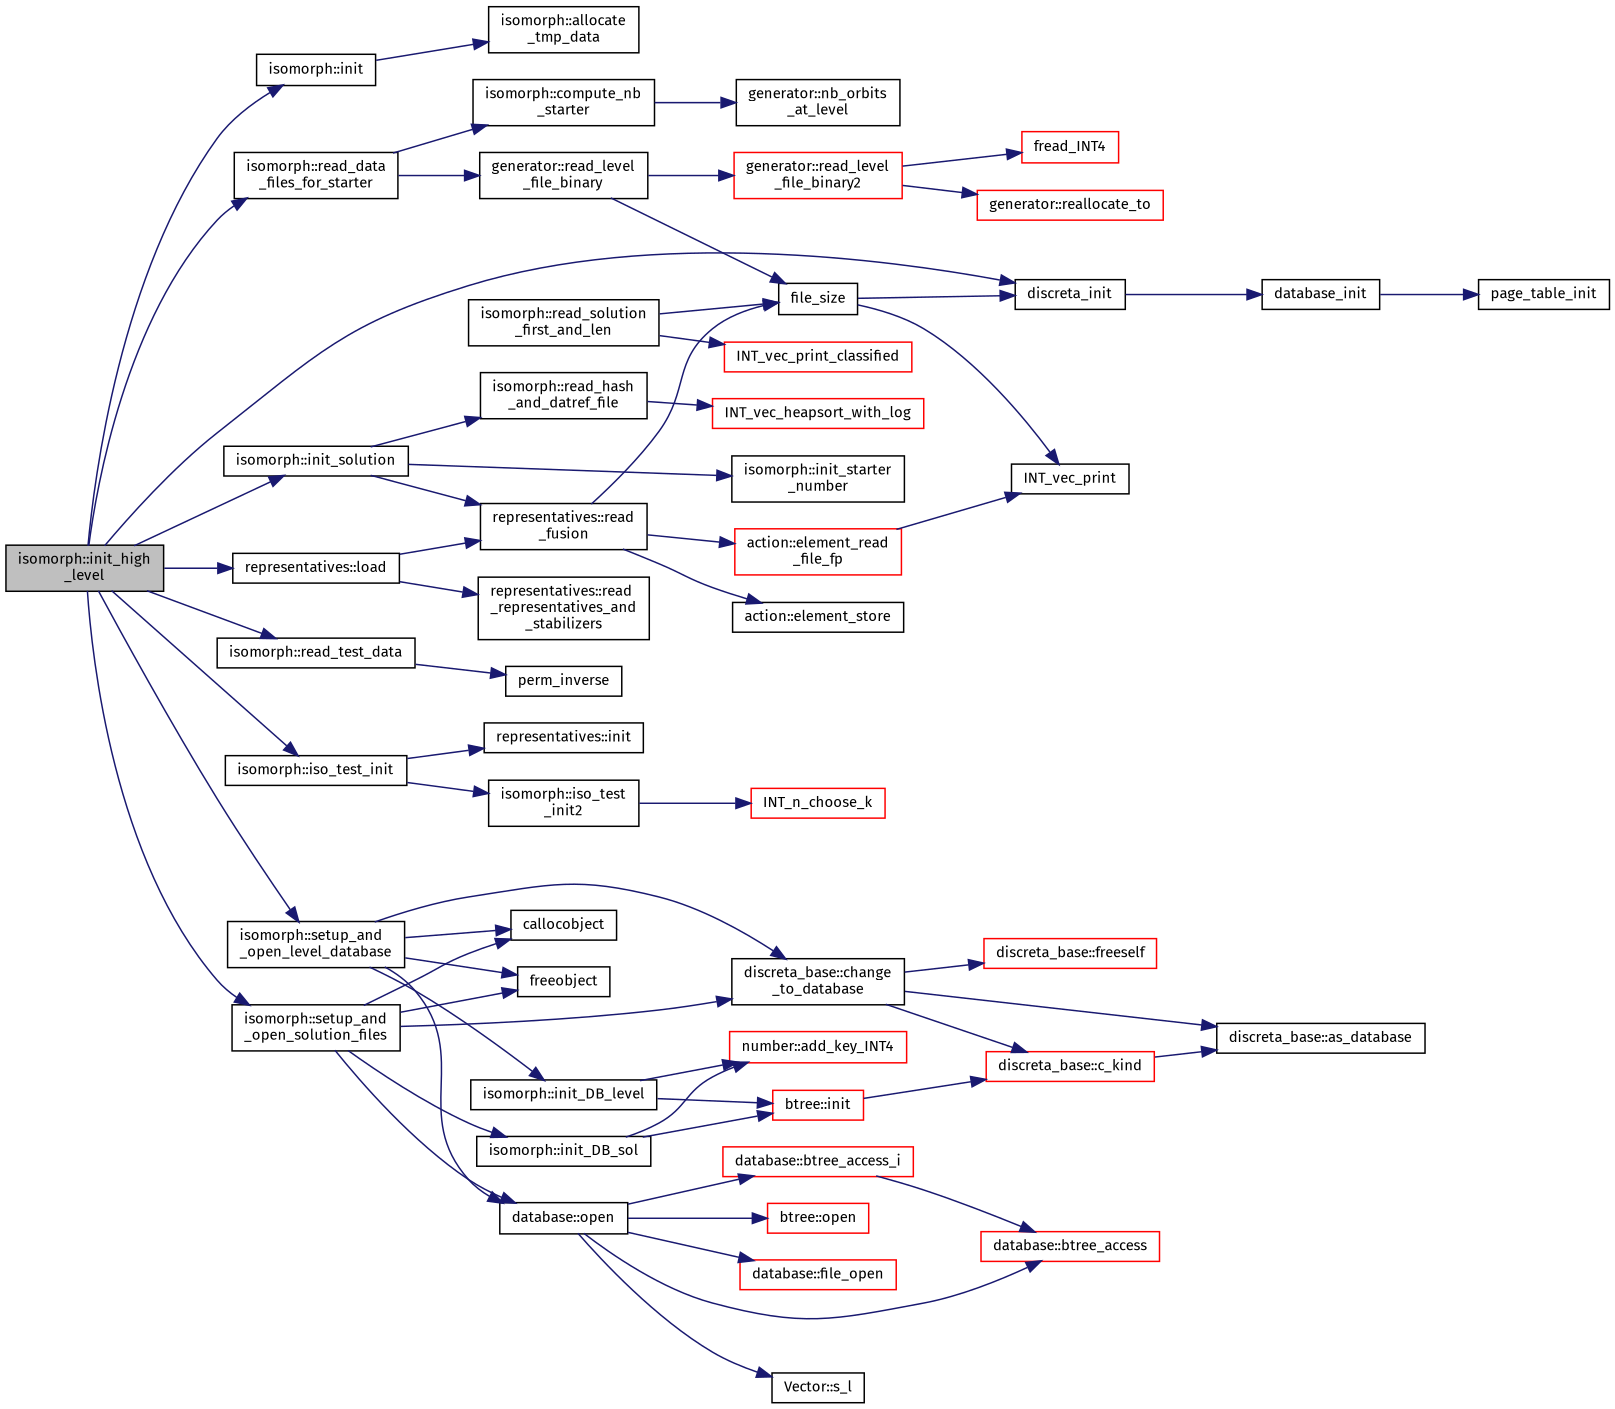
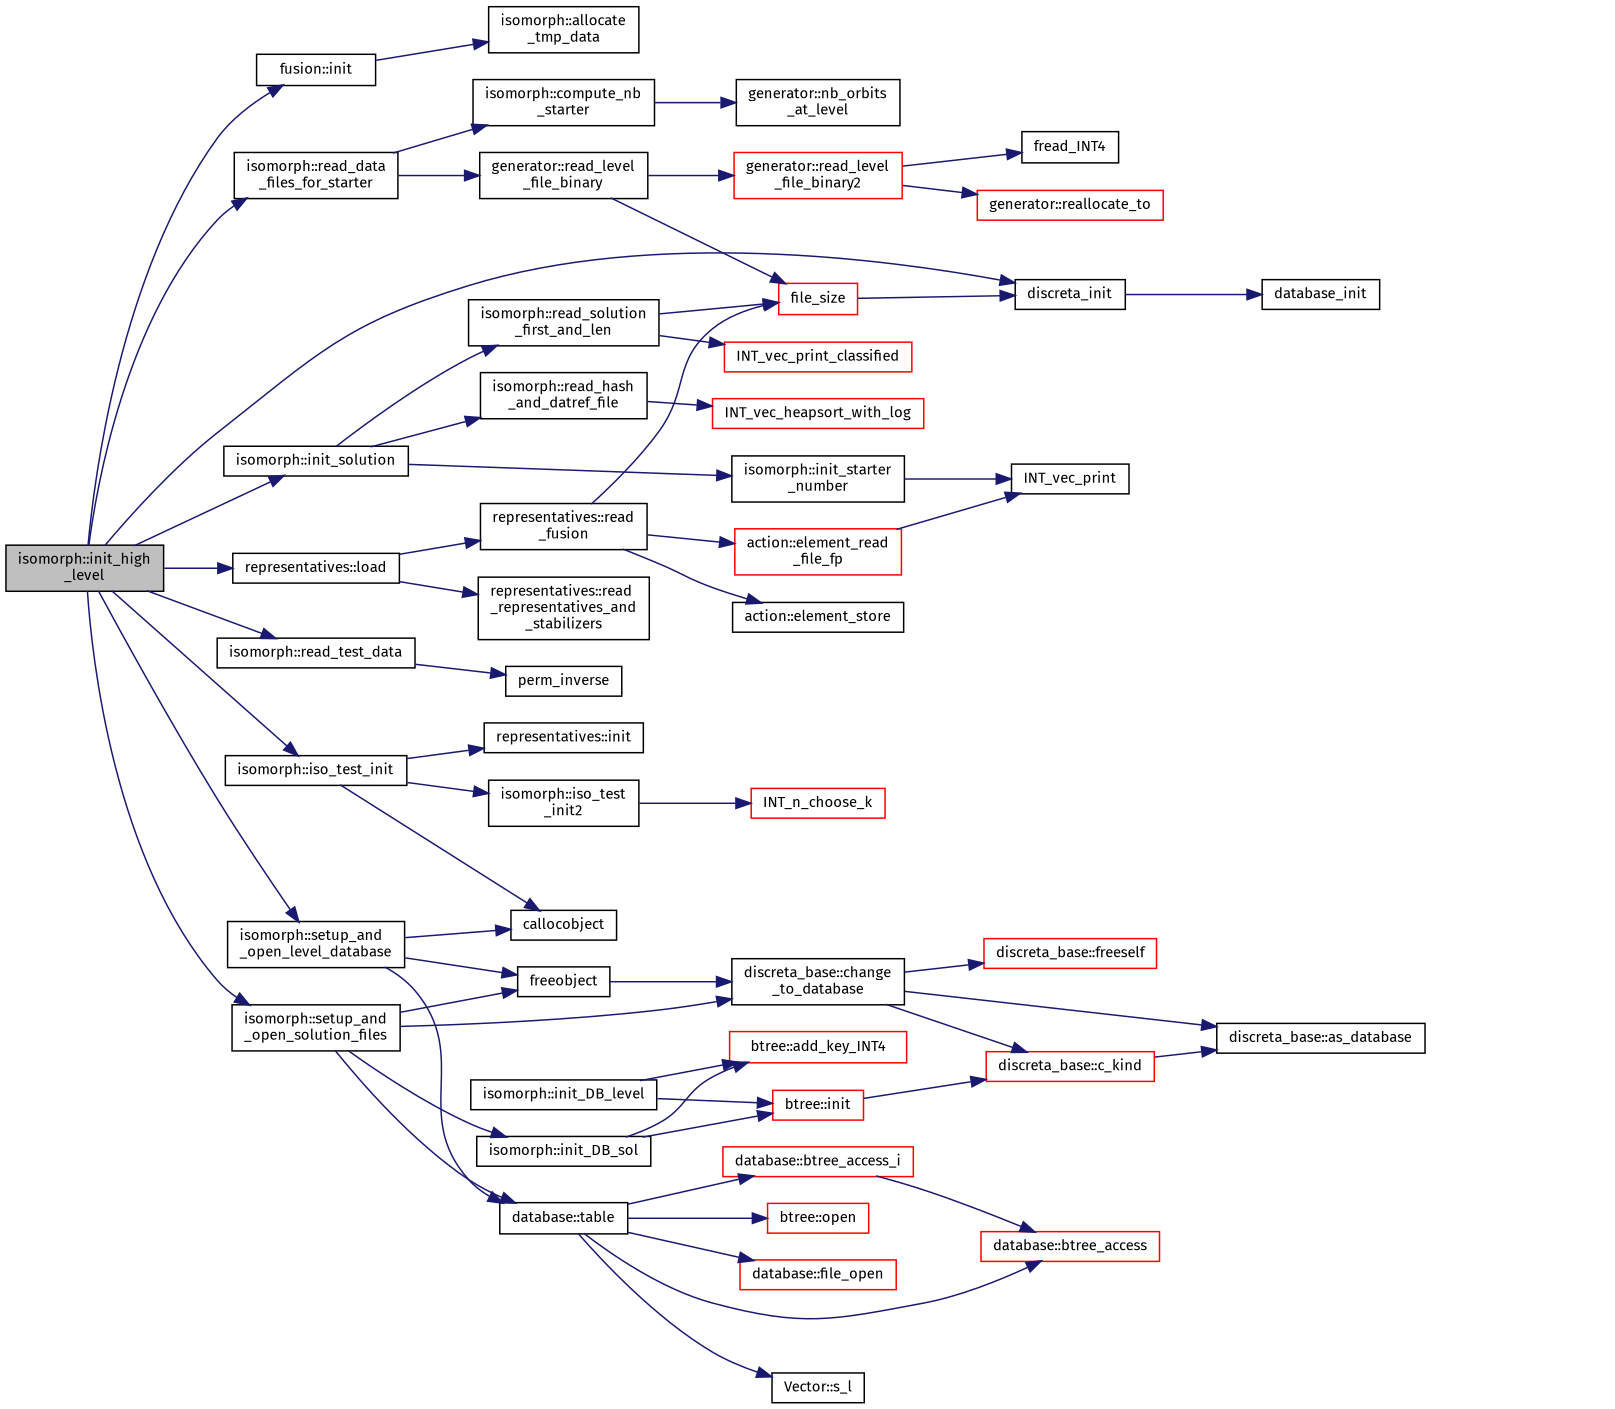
(316, 70) -> (316, 70)
(1070, 147) -> (1070, 147)
(1544, 295) -> none
(818, 299) -> (818, 299)
(967, 361) -> (950, 479)
(418, 488) -> (407, 395)
(579, 884) -> (663, 982)
(429, 973) -> (434, 844)
(454, 1015) -> none
(818, 1047) -> (818, 1047)
(564, 1218) -> (564, 1218)
